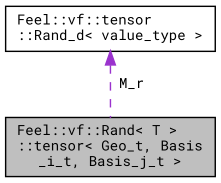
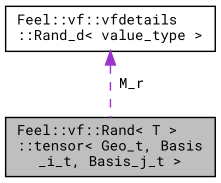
(110, 29) -> (110, 29)
